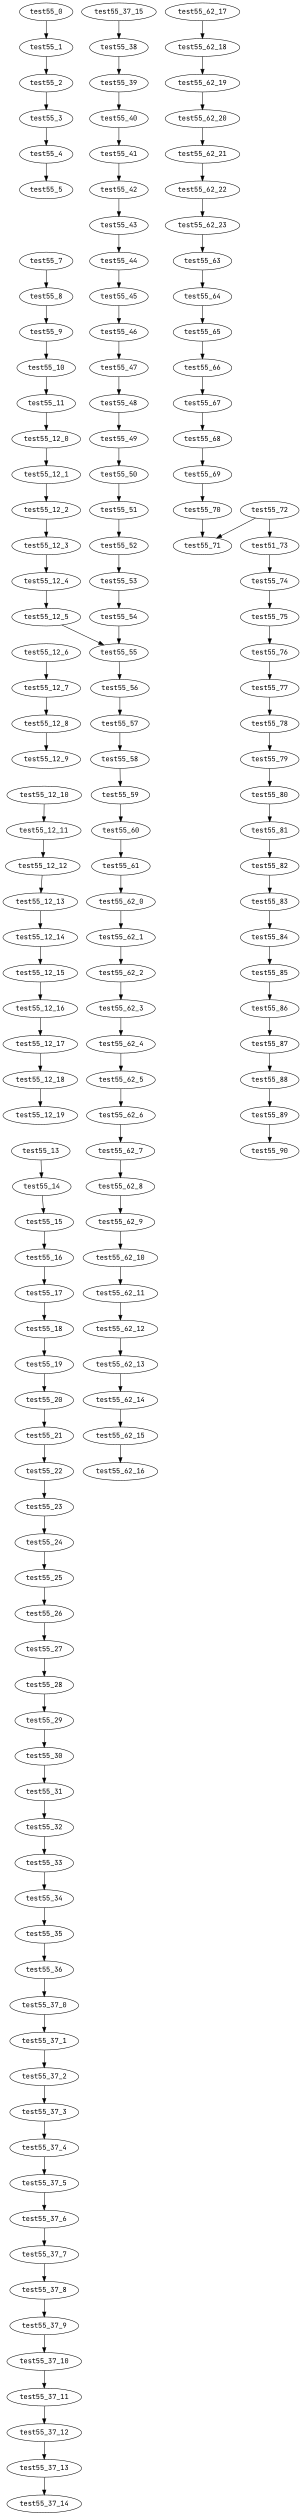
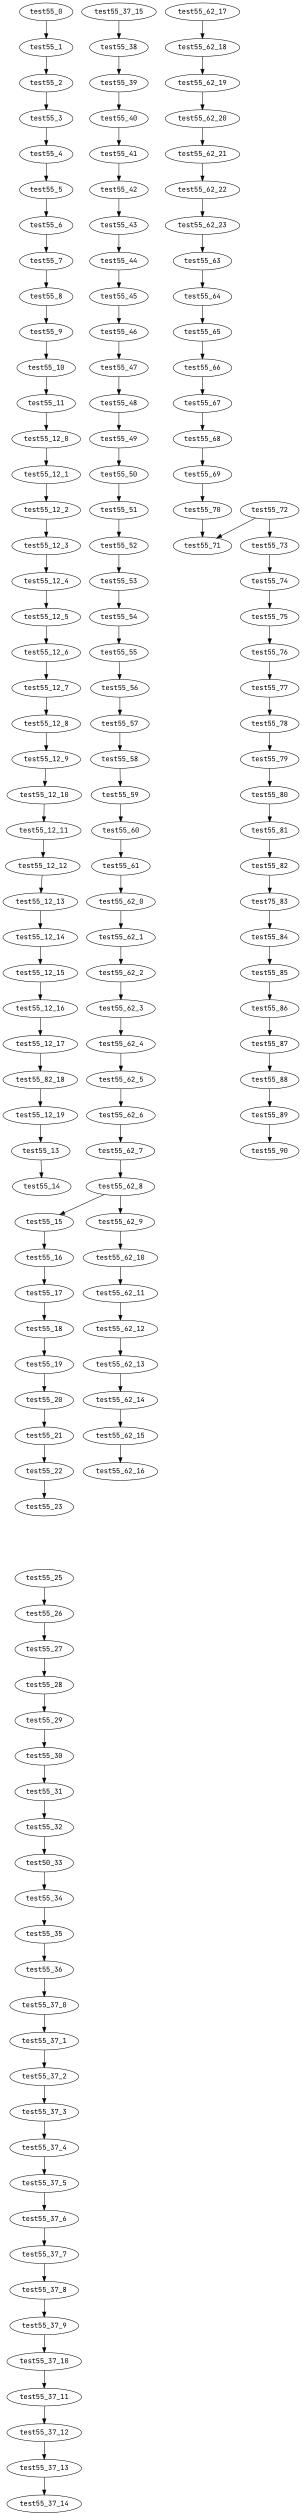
none -> (46, 225)
(270, 546) -> (270, 546)
(81, 634) -> (46, 632)
none -> (45, 775)
(270, 902) -> (270, 902)
(40, 1080) -> (40, 1080)
none -> (41, 1131)
(43, 1202) -> (84, 1204)
(44, 1543) -> none
(44, 1863) -> (44, 1863)
